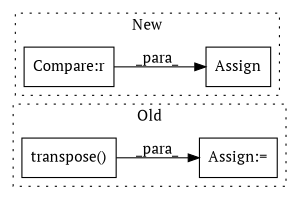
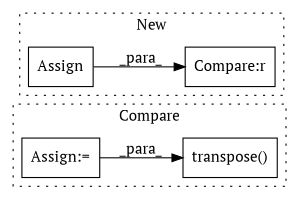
(154, 67) -> (134, 67)
(150, 117) -> (150, 117)
(152, 158) -> (136, 158)
